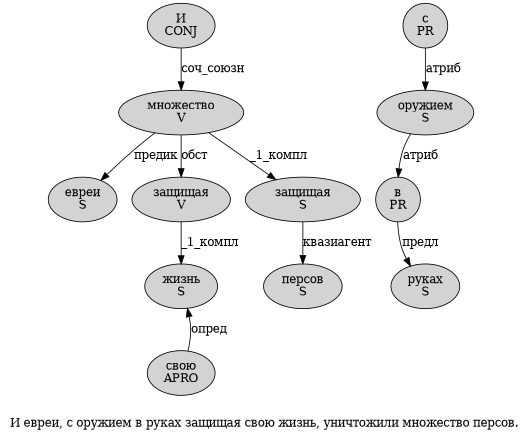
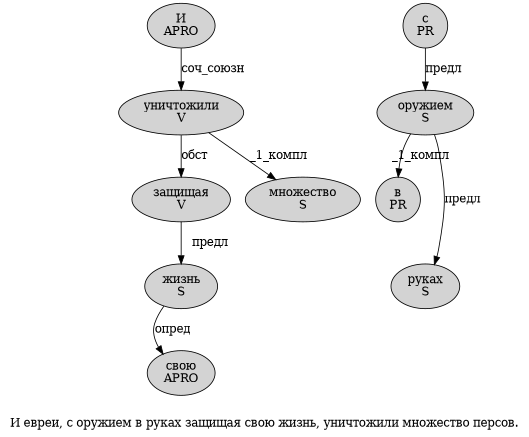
(181, 26) -> (181, 26)
(444, 69) -> (444, 69)
(181, 113) -> (181, 113)
(421, 156) -> (421, 156)
(83, 199) -> none
(303, 199) -> (303, 199)
(400, 241) -> (444, 196)
(210, 243) -> (210, 243)
(303, 286) -> none
(191, 334) -> (154, 326)
